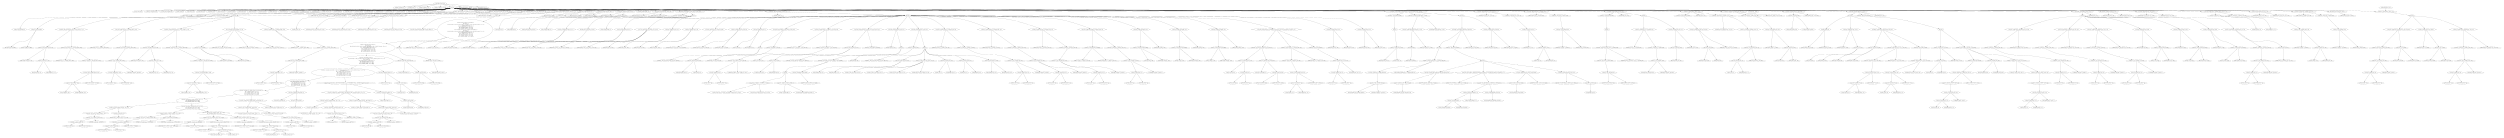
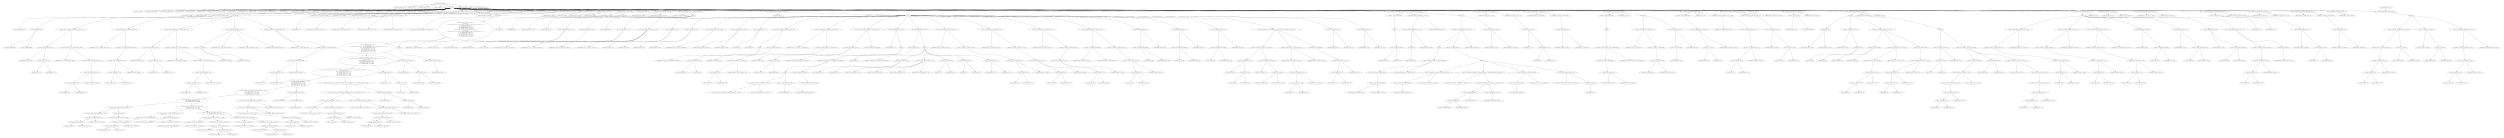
none -> (177, 61)
